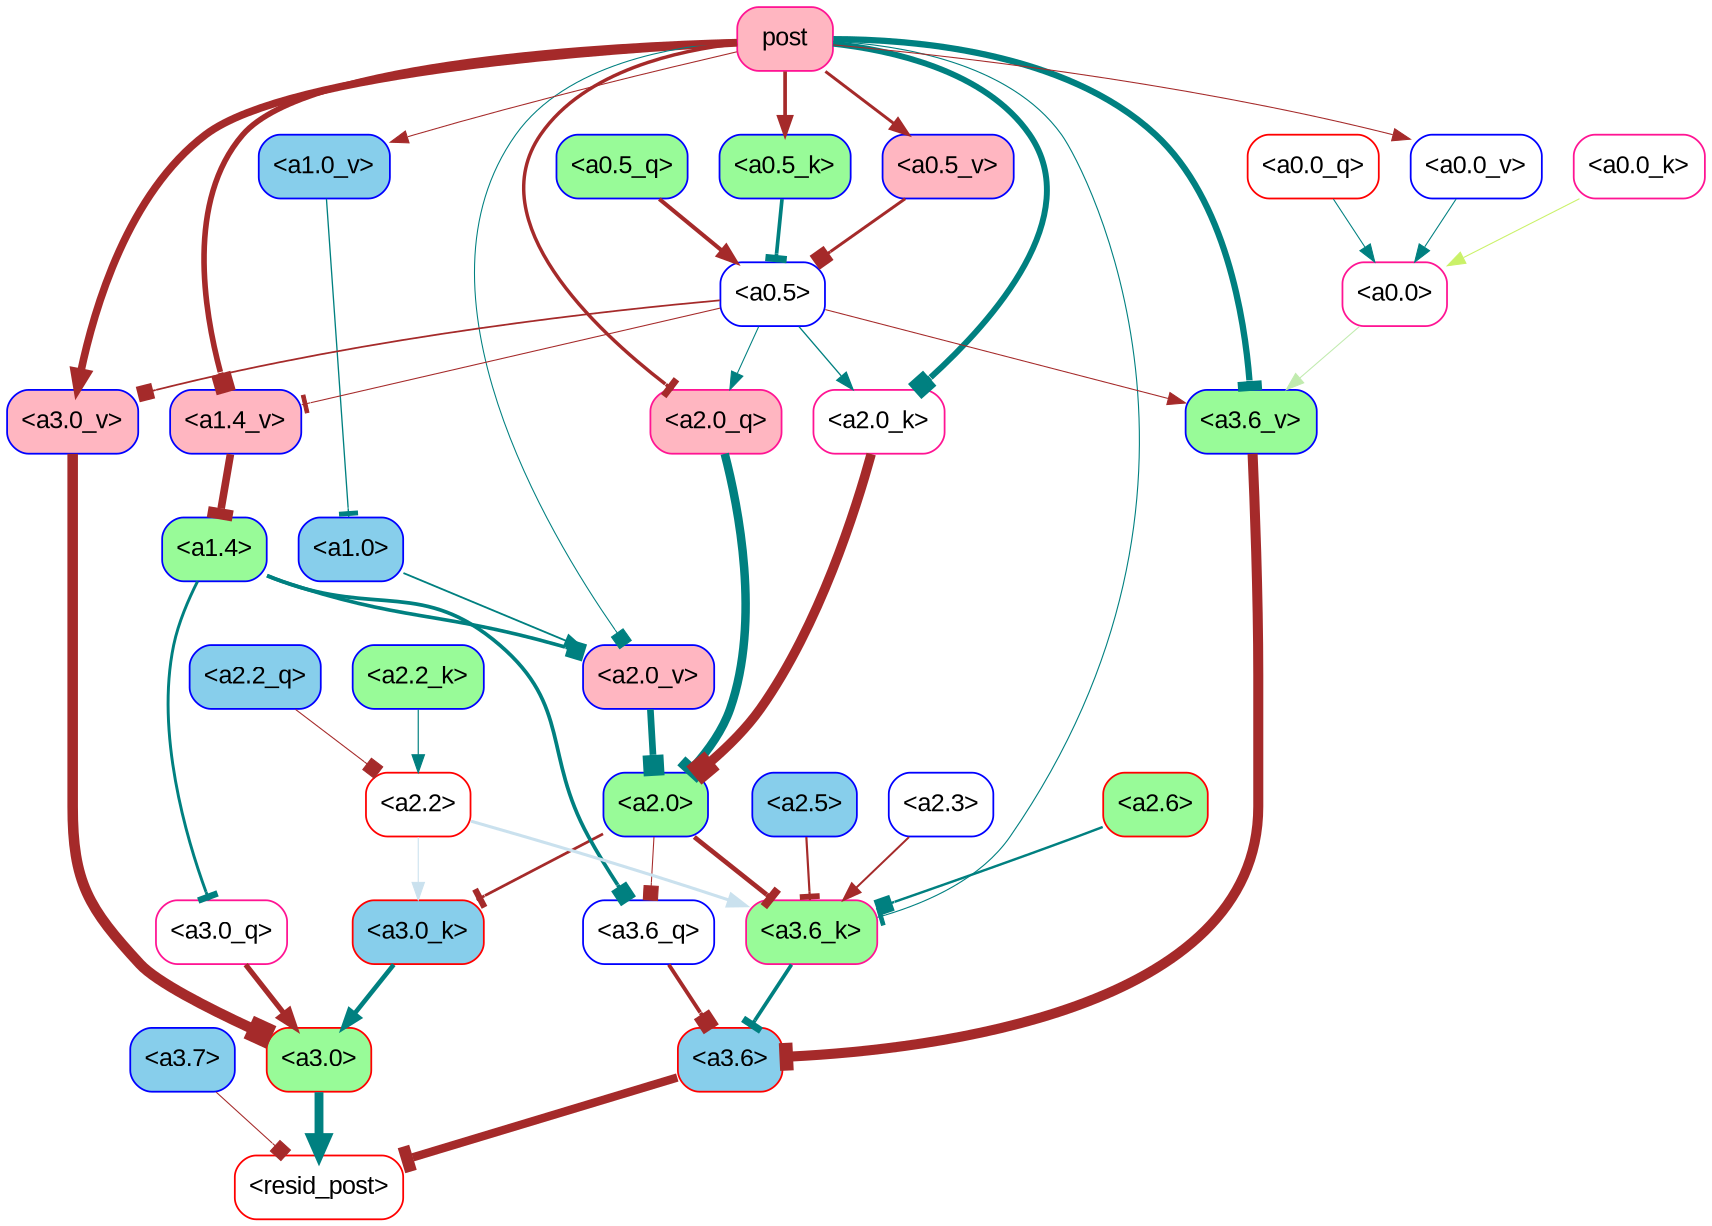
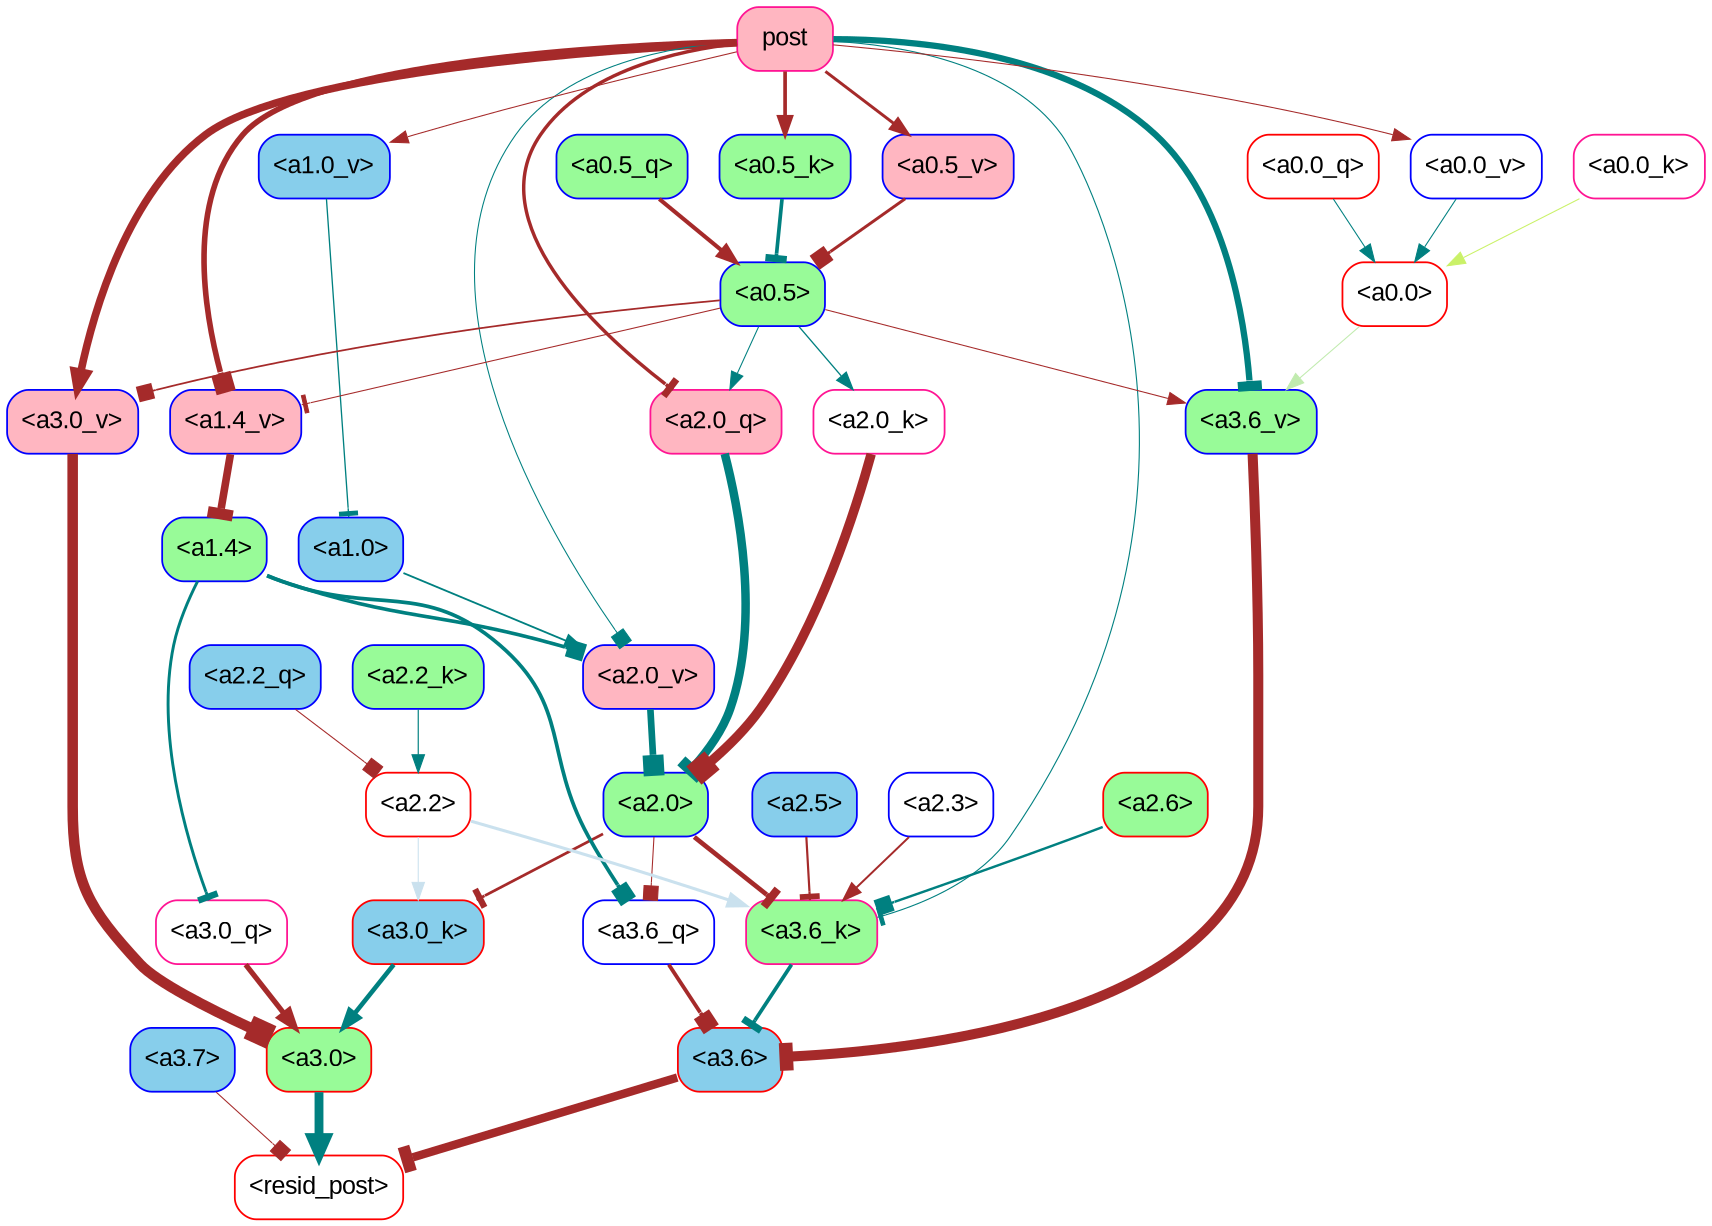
(1042, 163) -> none
(773, 294) -> (773, 294)
(1395, 294) -> (1395, 294)
